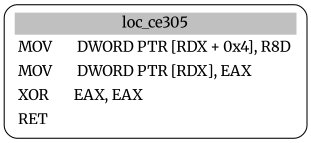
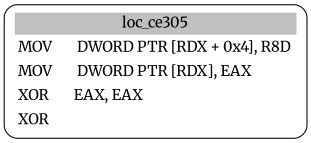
(46, 120) -> (46, 120)
